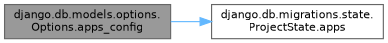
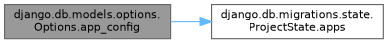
(88, 22) -> (88, 22)
